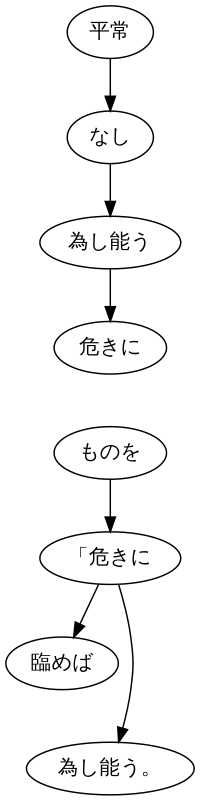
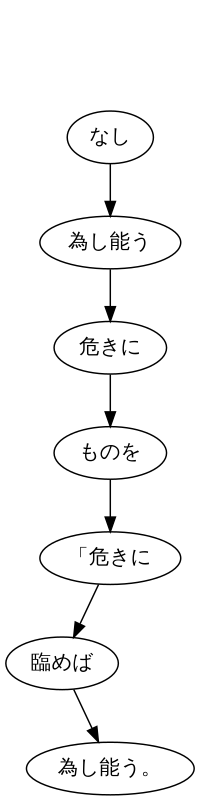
(110, 32) -> none
none -> (110, 393)
(133, 656) -> (83, 709)
